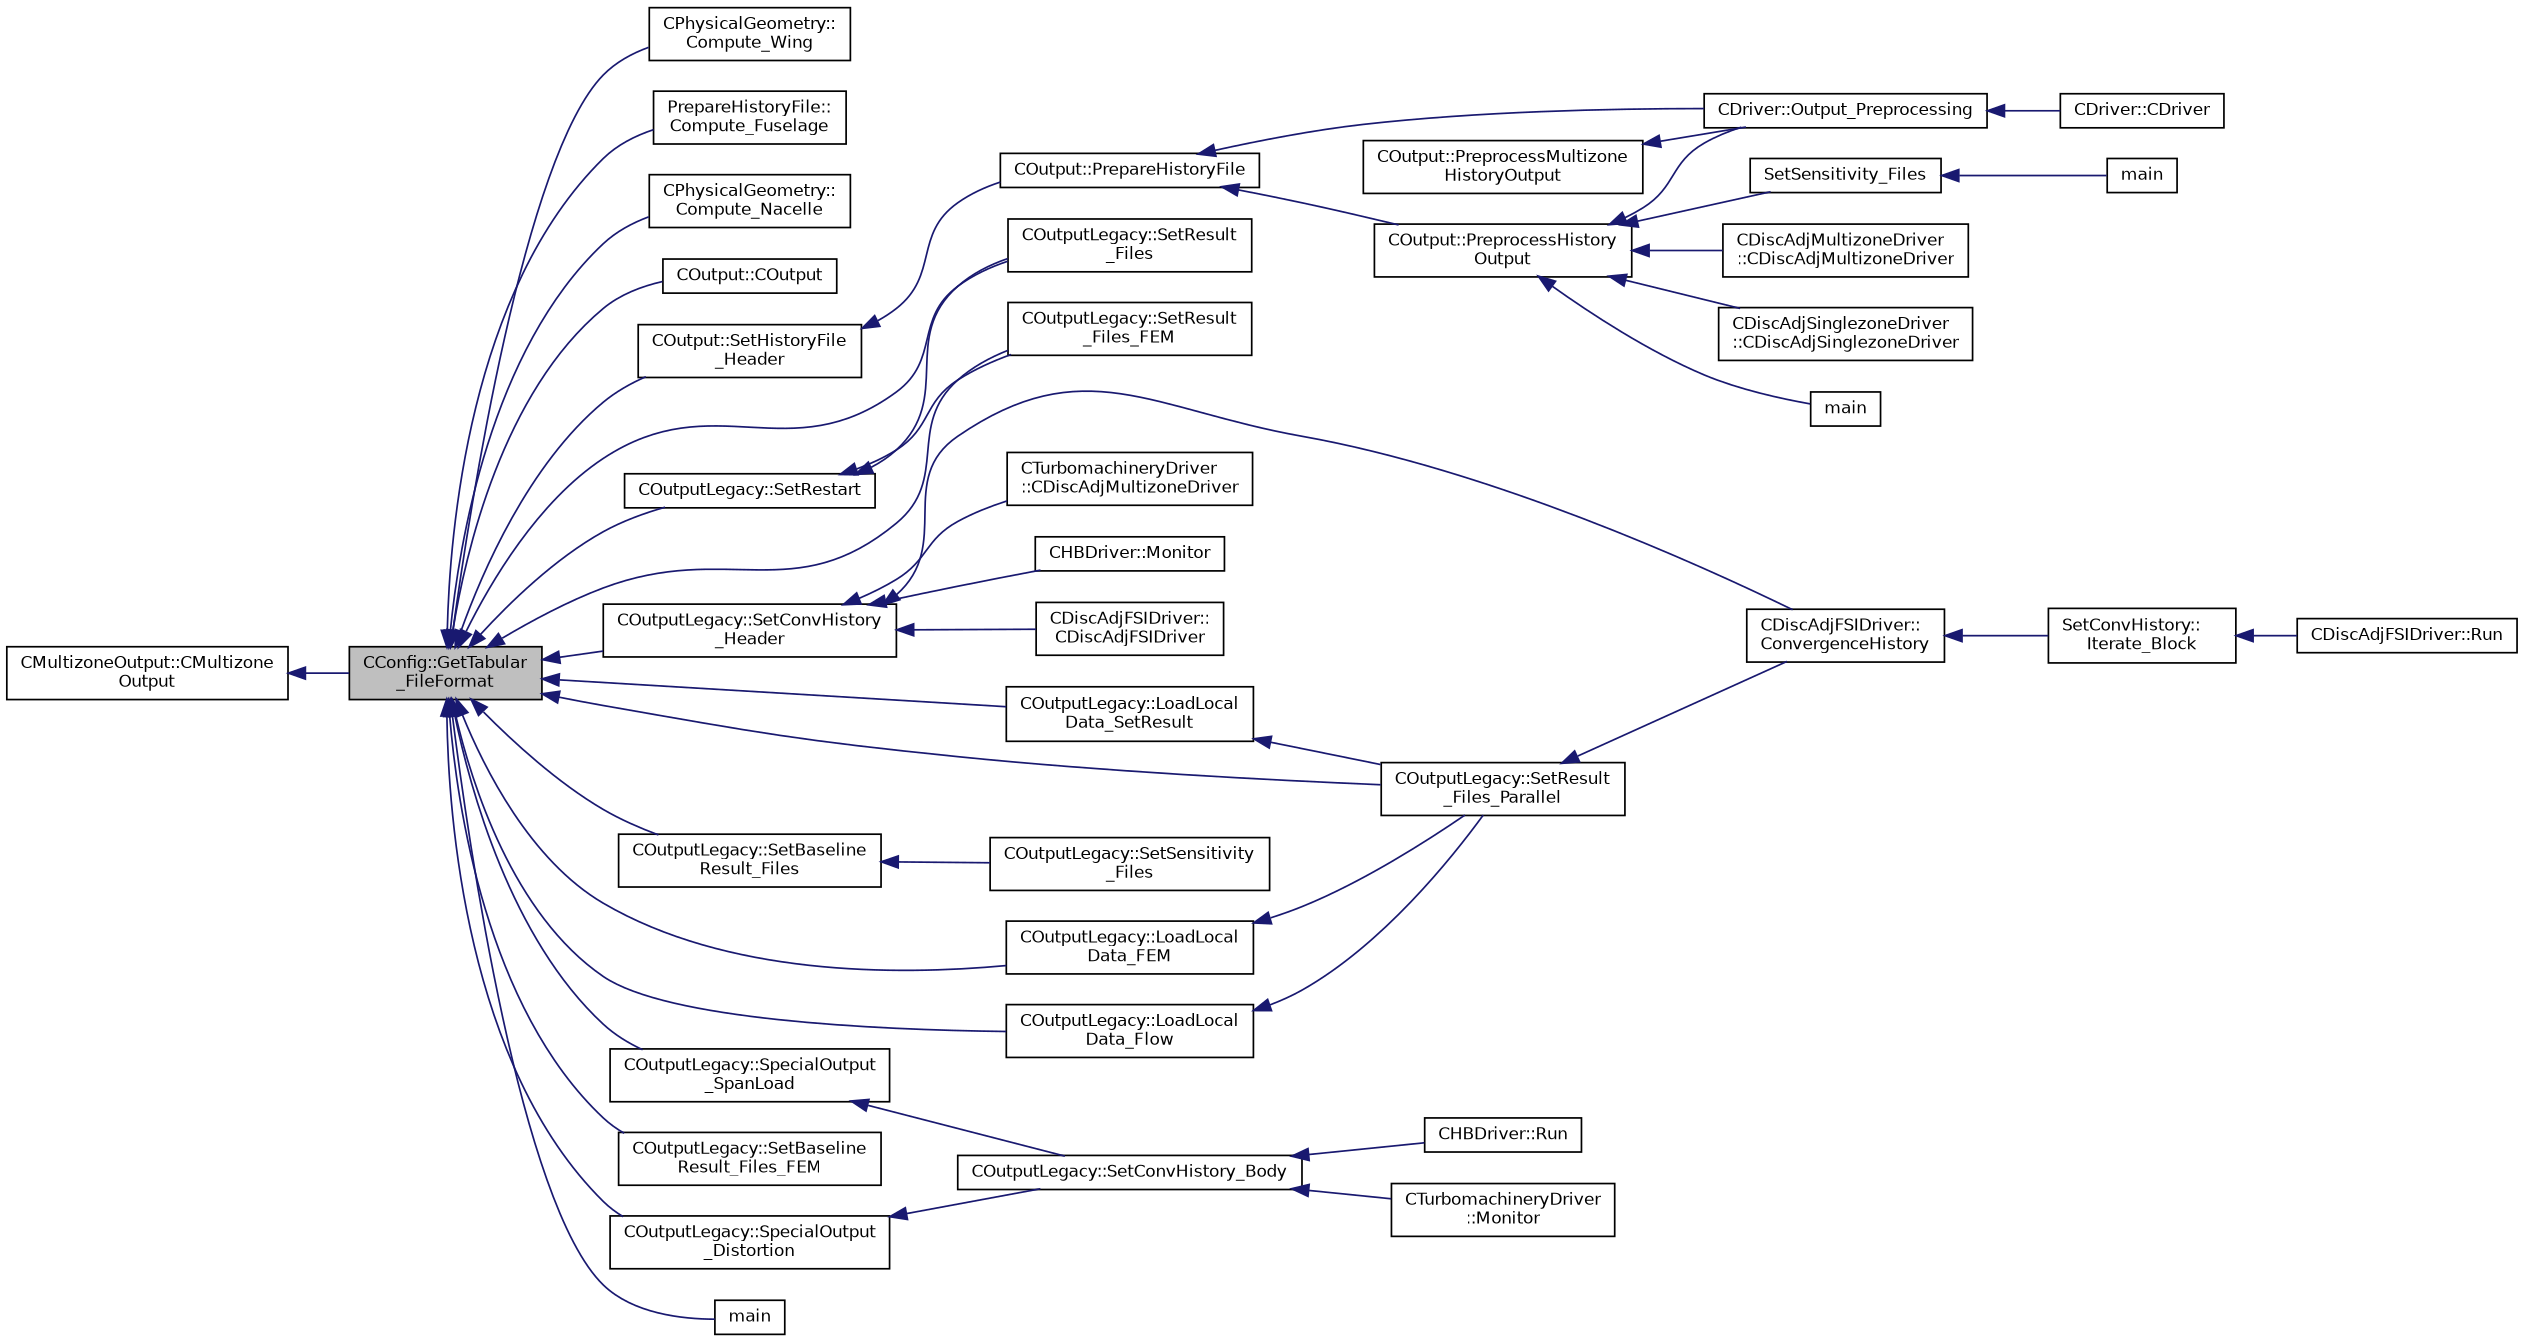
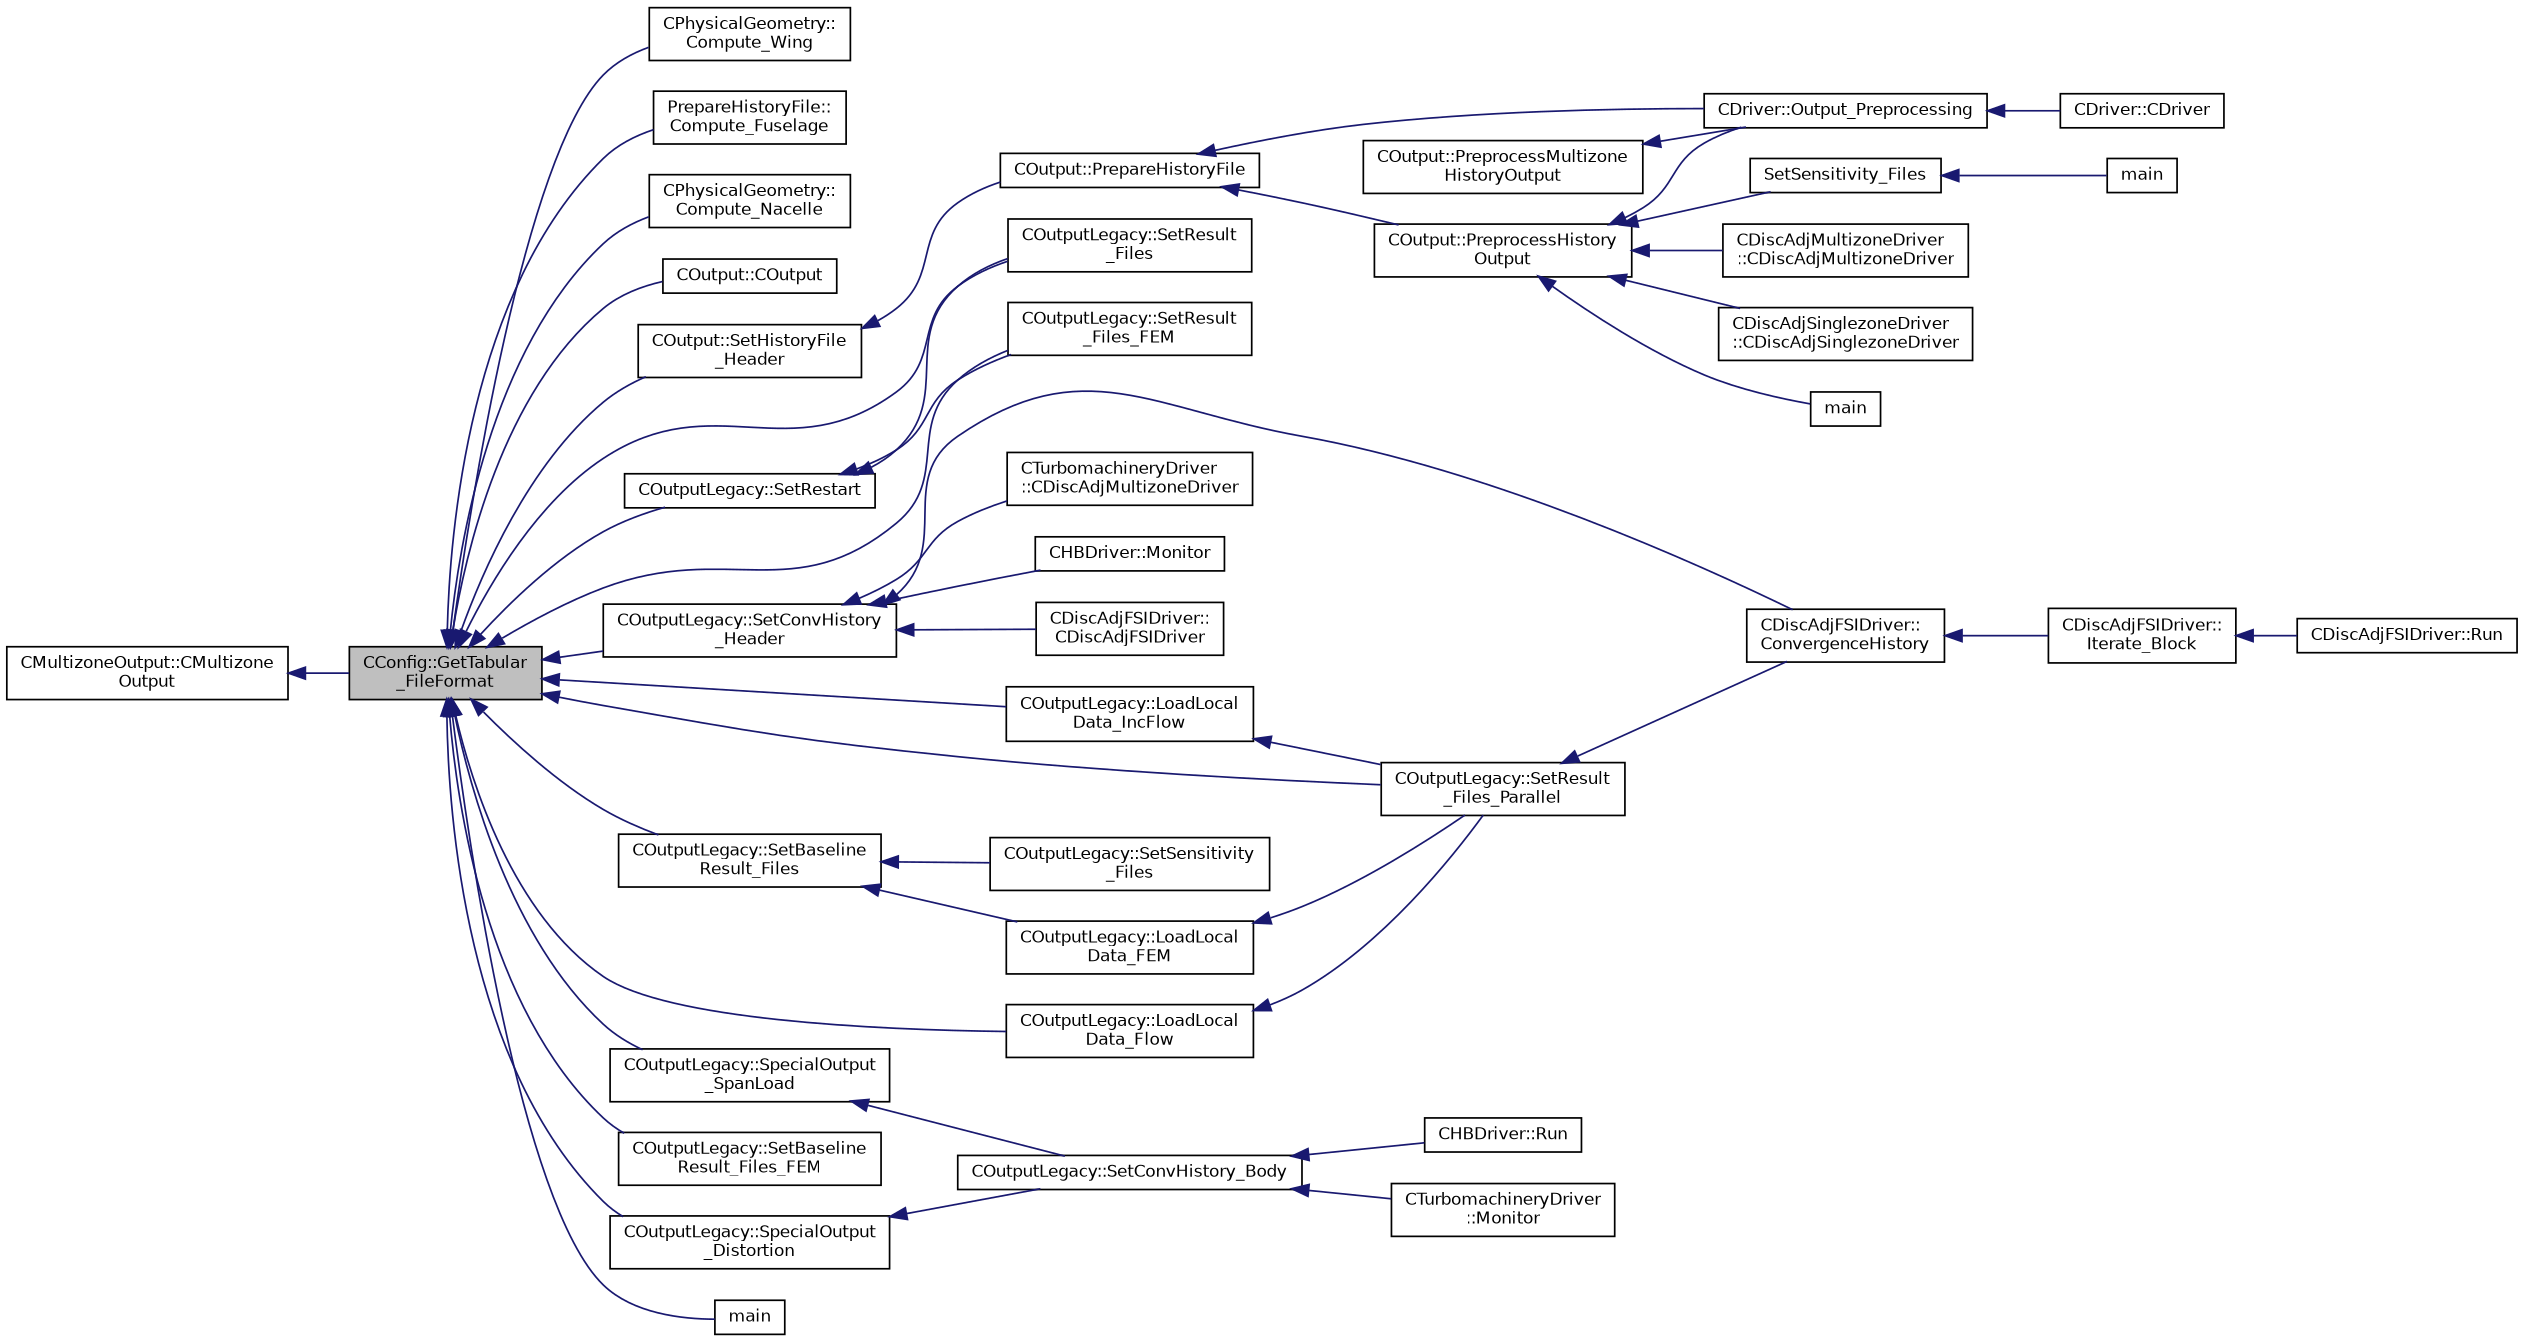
(2142, 636) -> (2142, 636)
(1130, 714) -> (1130, 714)
(683, 938) -> (948, 906)
